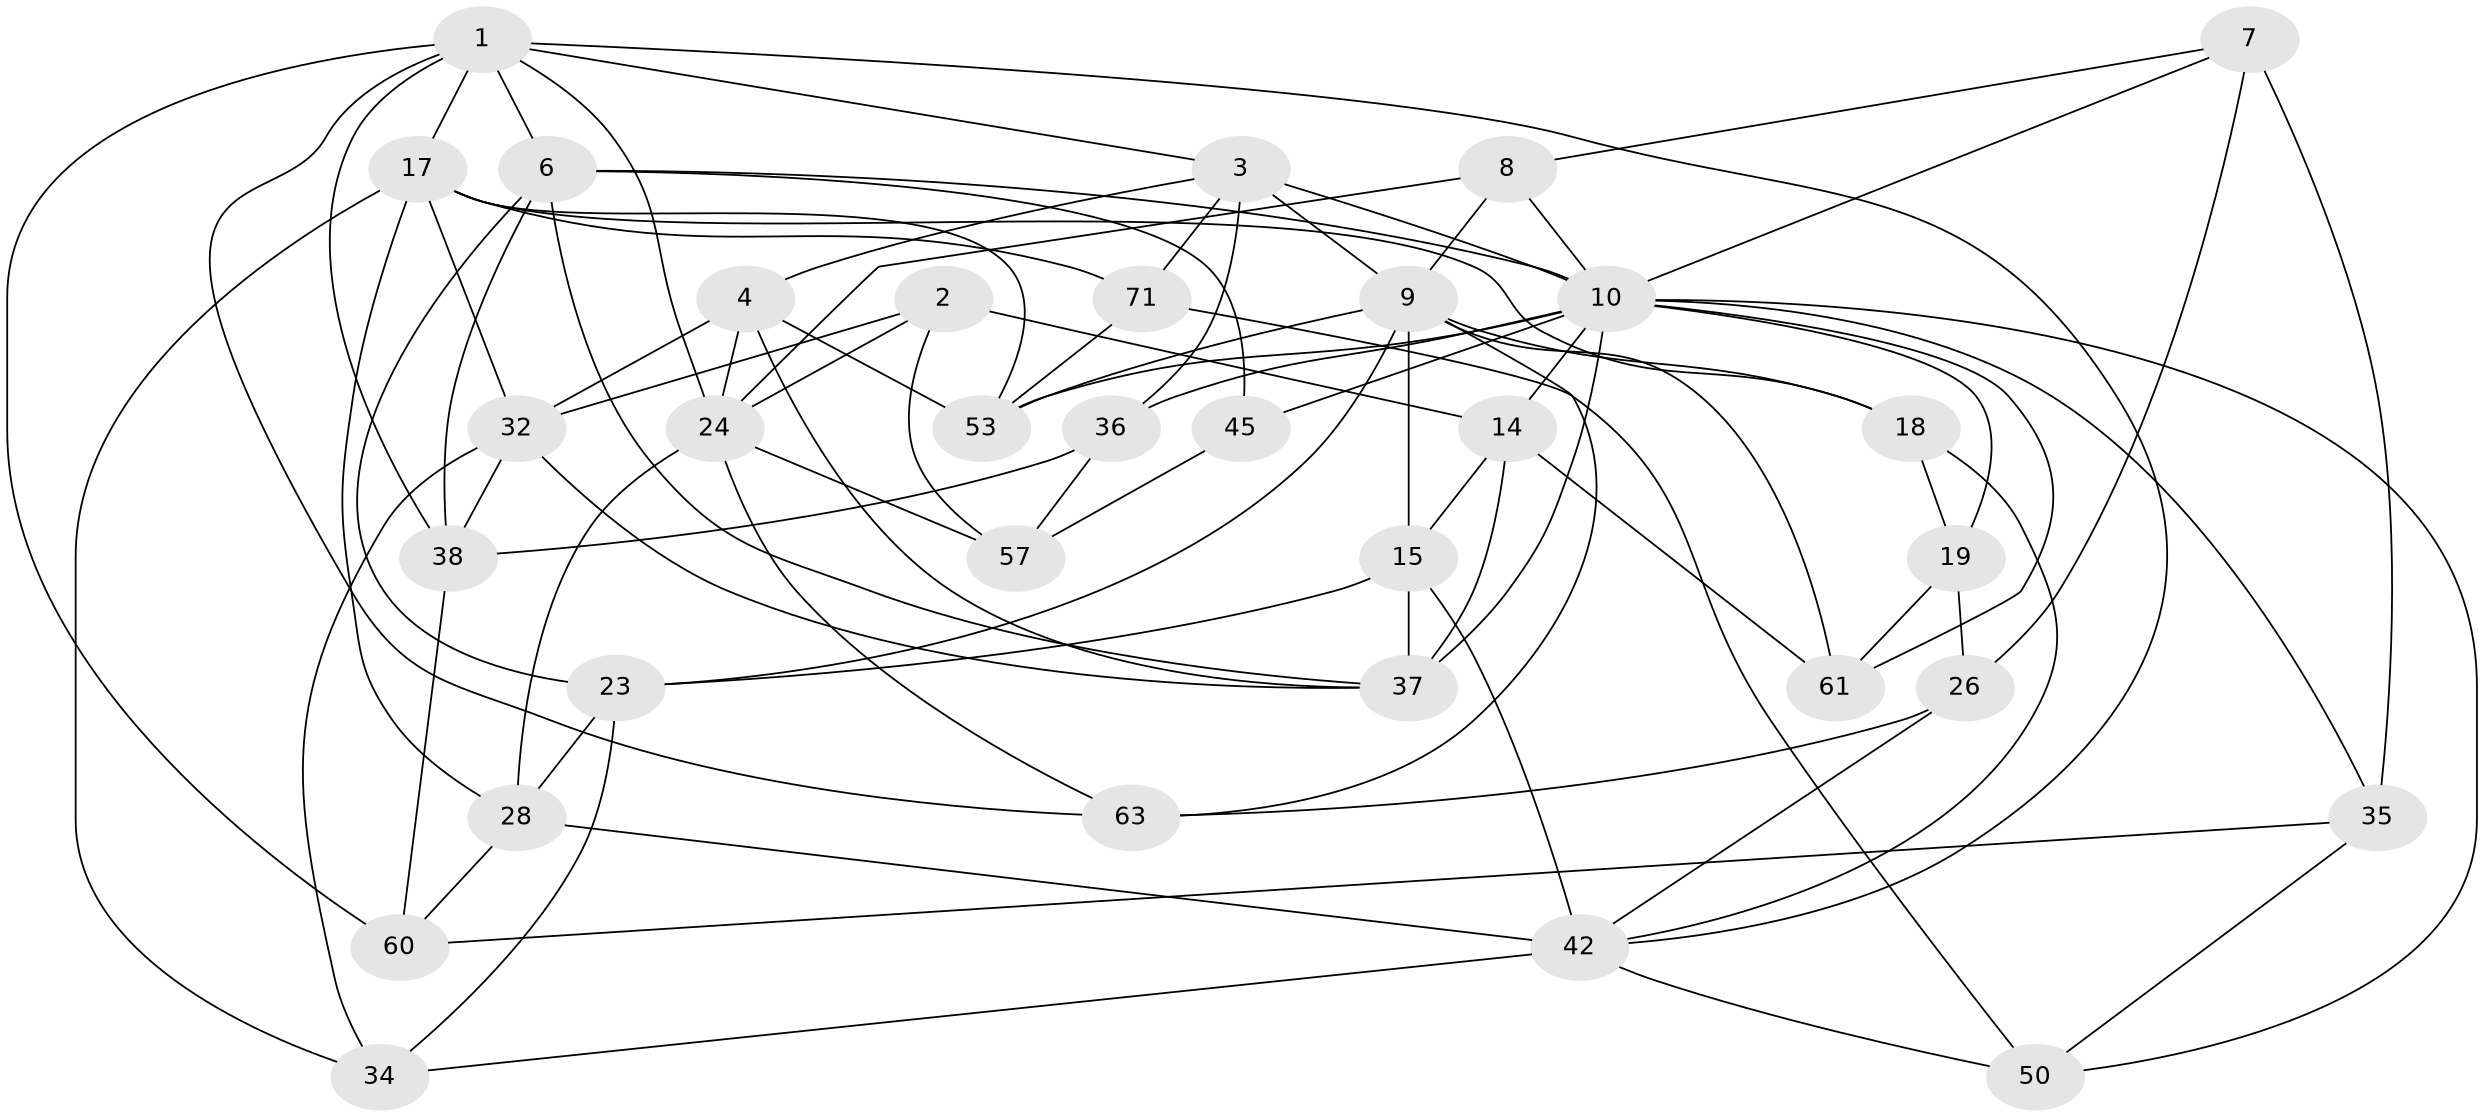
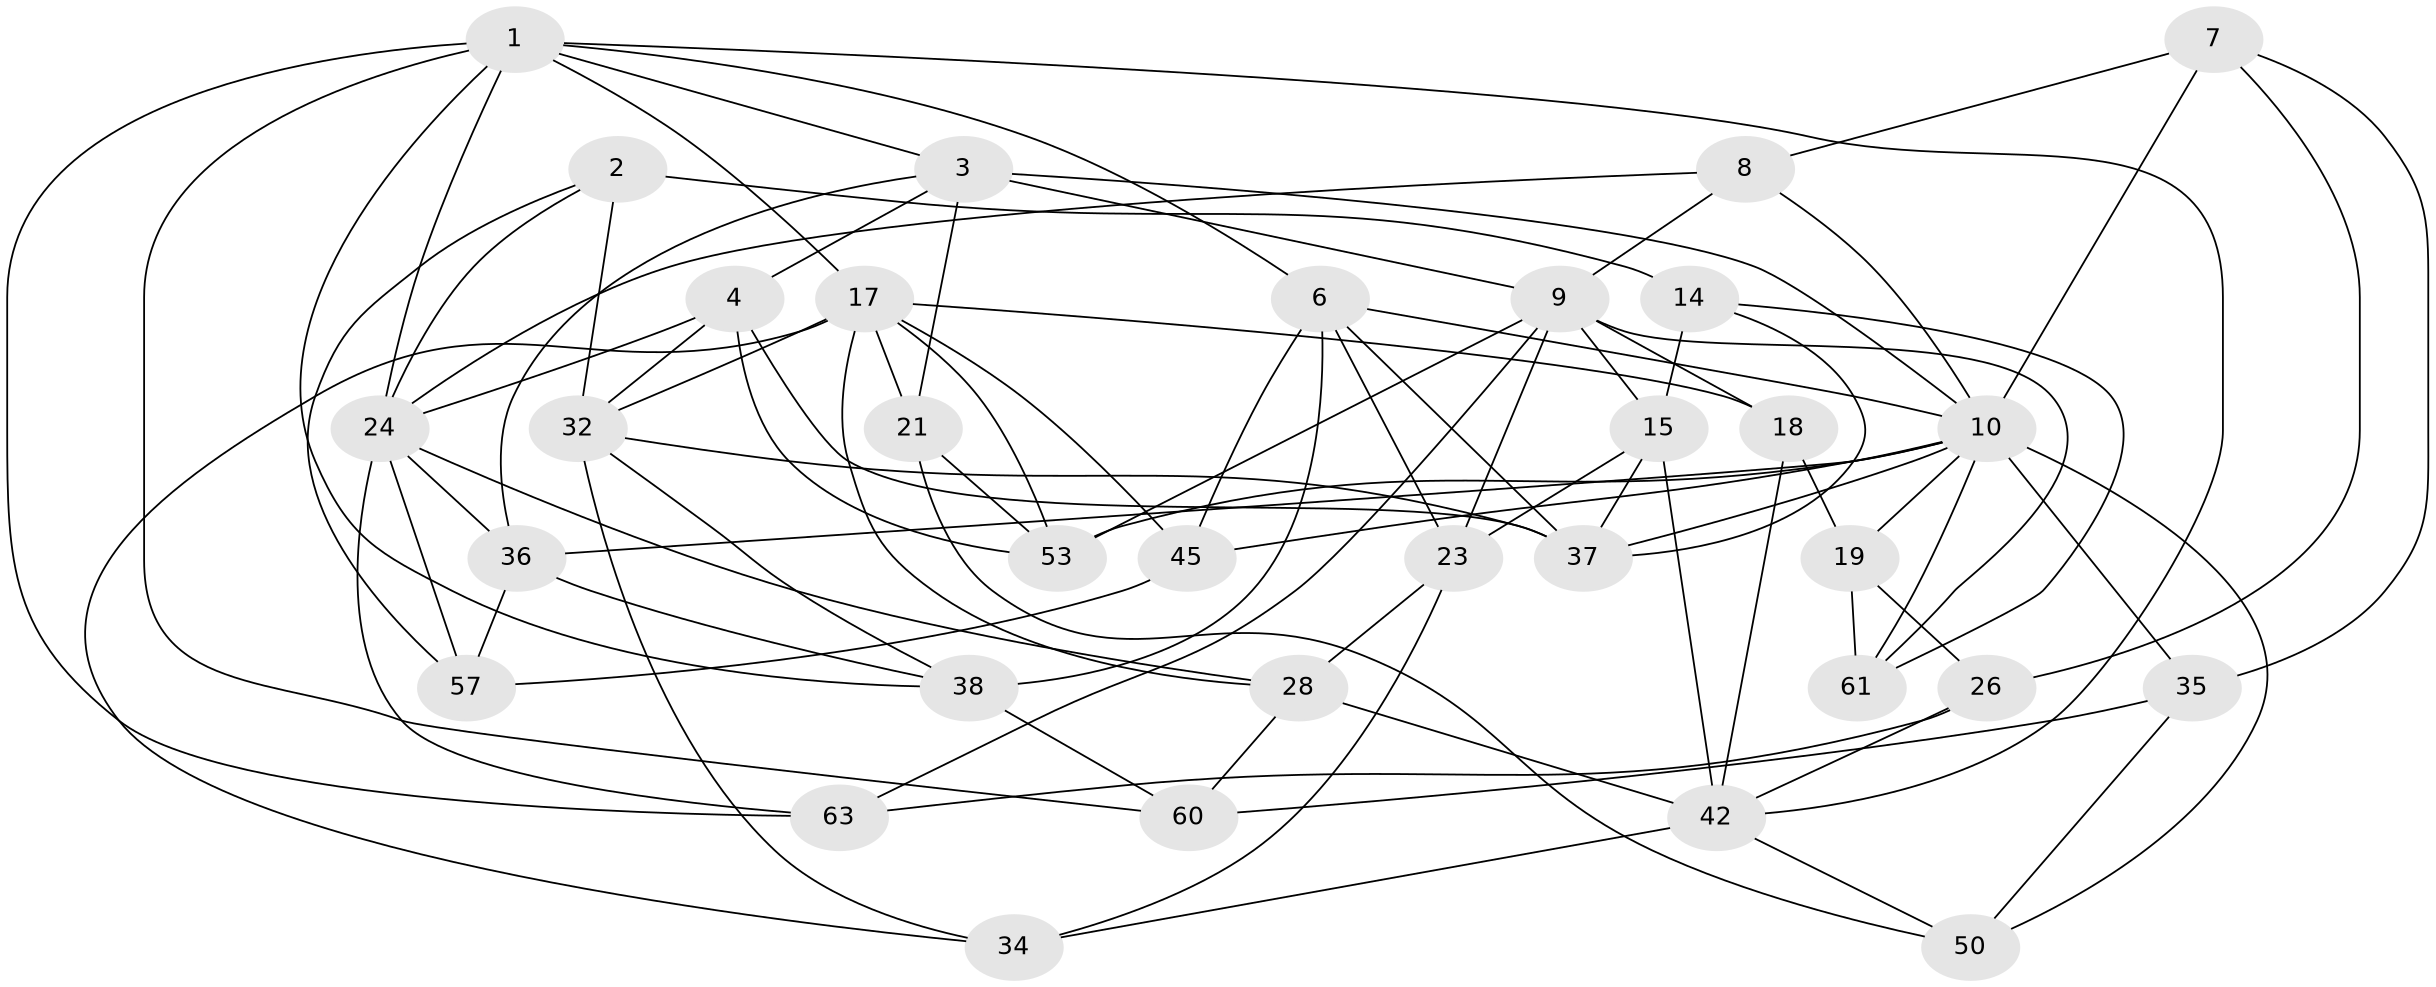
(1142, 299) -> (913, 429)
(1557, 364) -> none
none -> (1042, 413)
none -> (449, 494)
